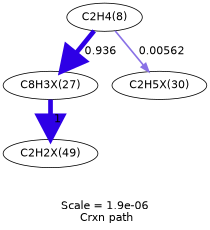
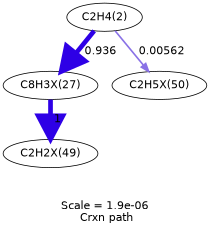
(105, 17) -> (105, 17)
(159, 85) -> (159, 85)
